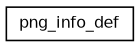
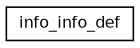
(70, 24) -> (70, 24)
